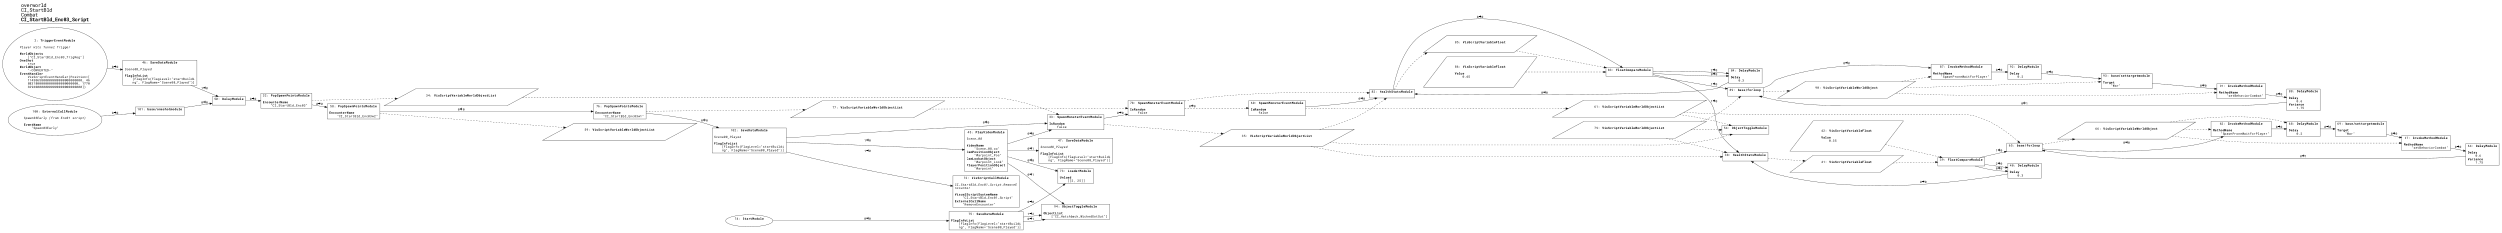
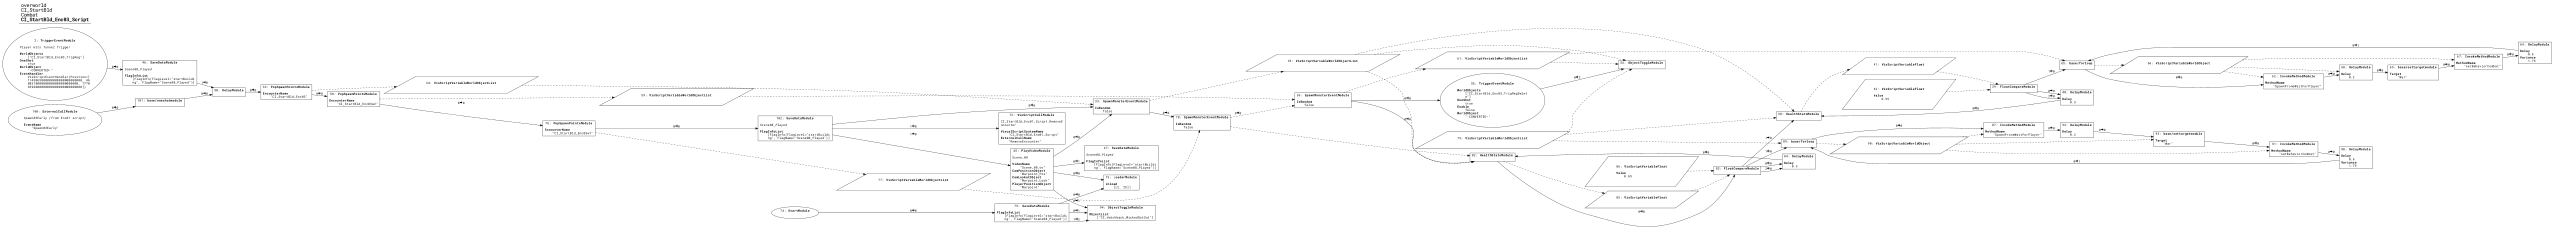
none -> (1016, 96)
none -> (1493, 100)
